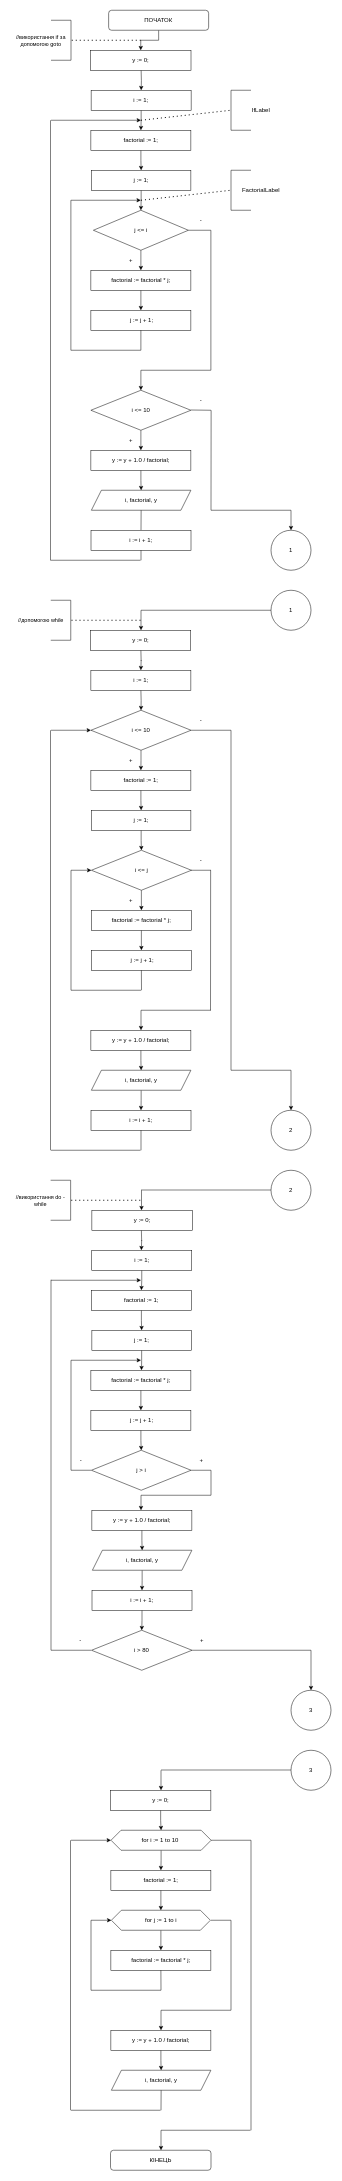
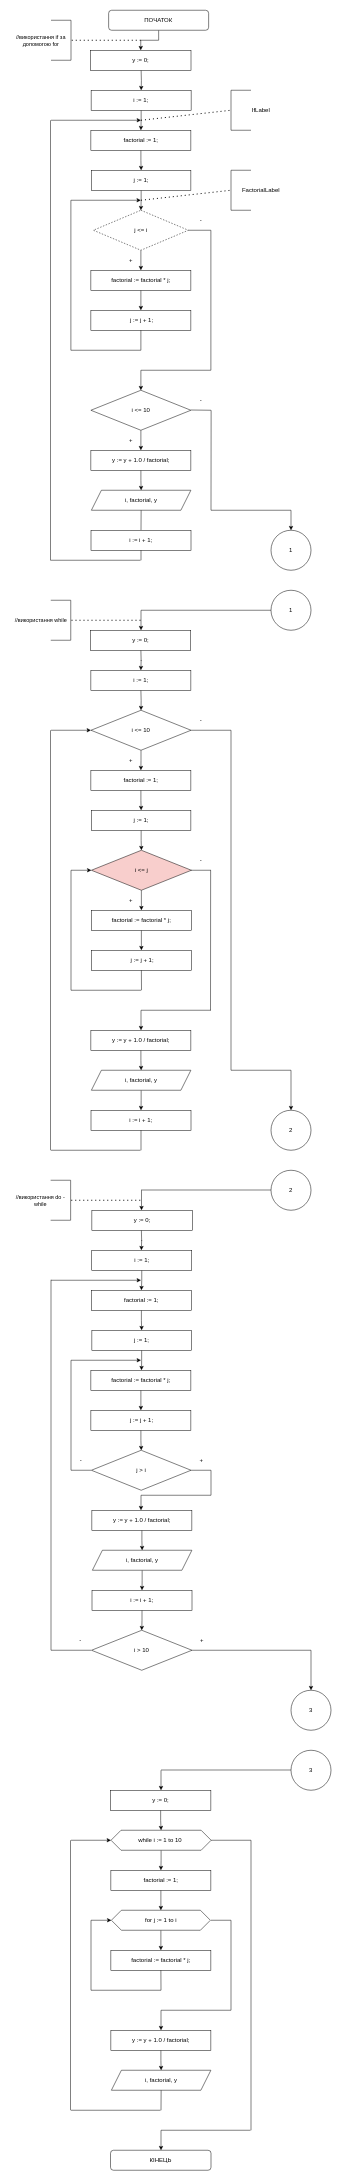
(41, 40) -> (41, 40)
(141, 230) -> (141, 230)
(41, 620) -> (41, 620)
(141, 870) -> (141, 870)
(142, 1650) -> (142, 1650)
(161, 1840) -> (161, 1840)
